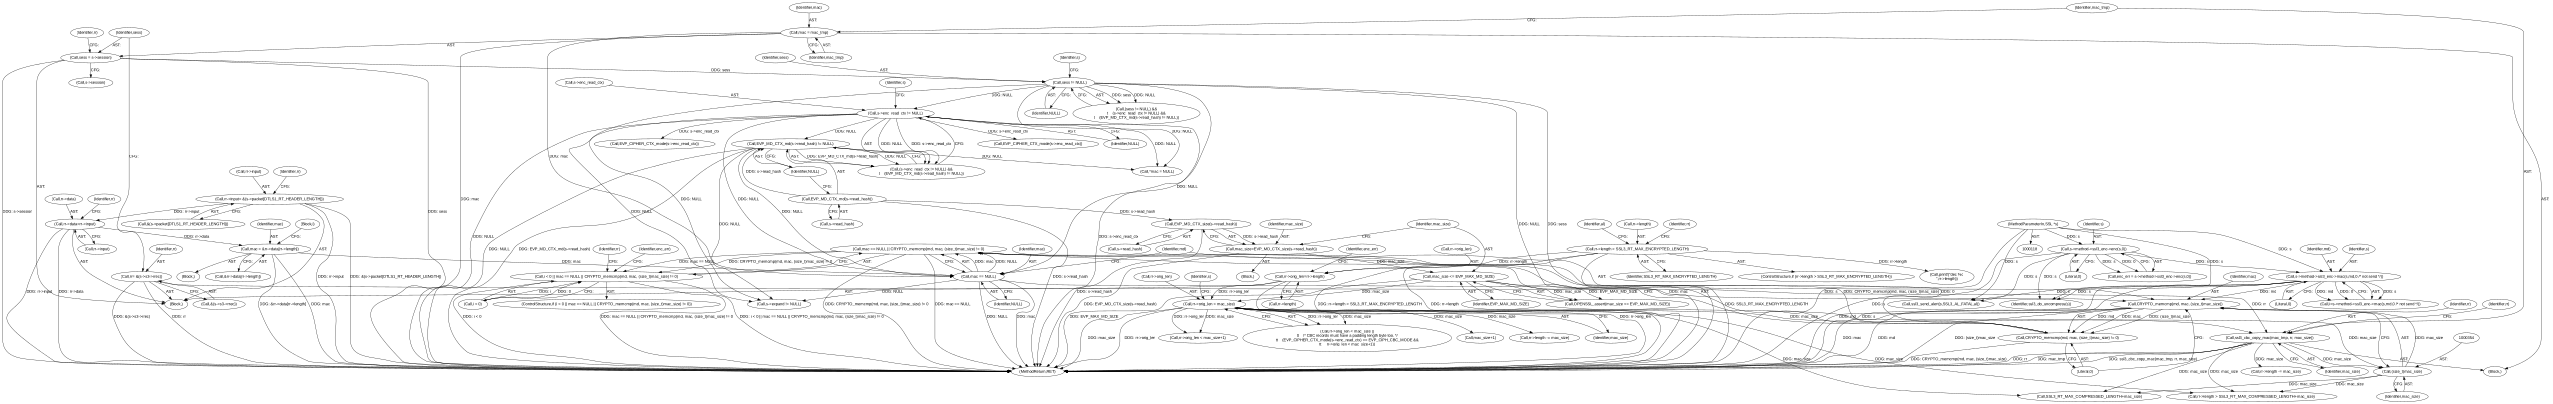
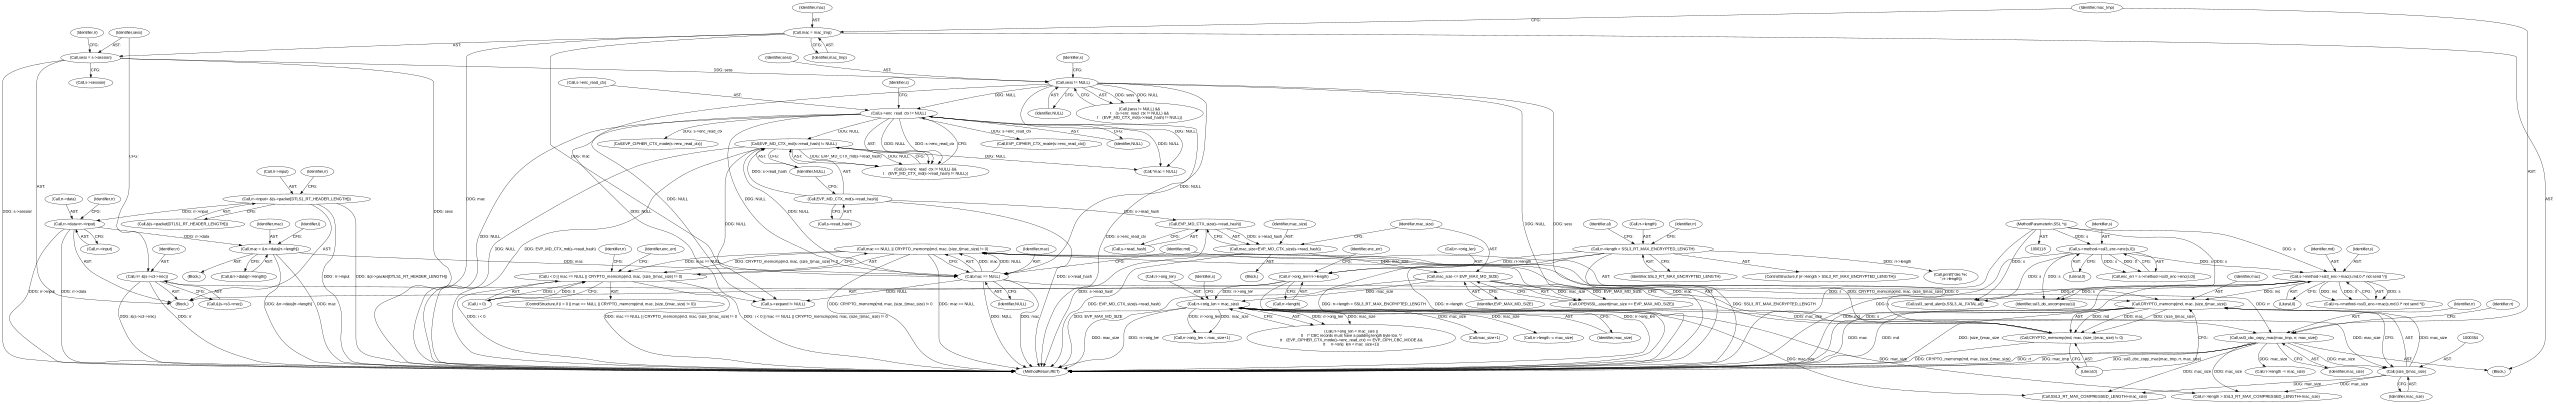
(308, 224) -> (310, 224)
